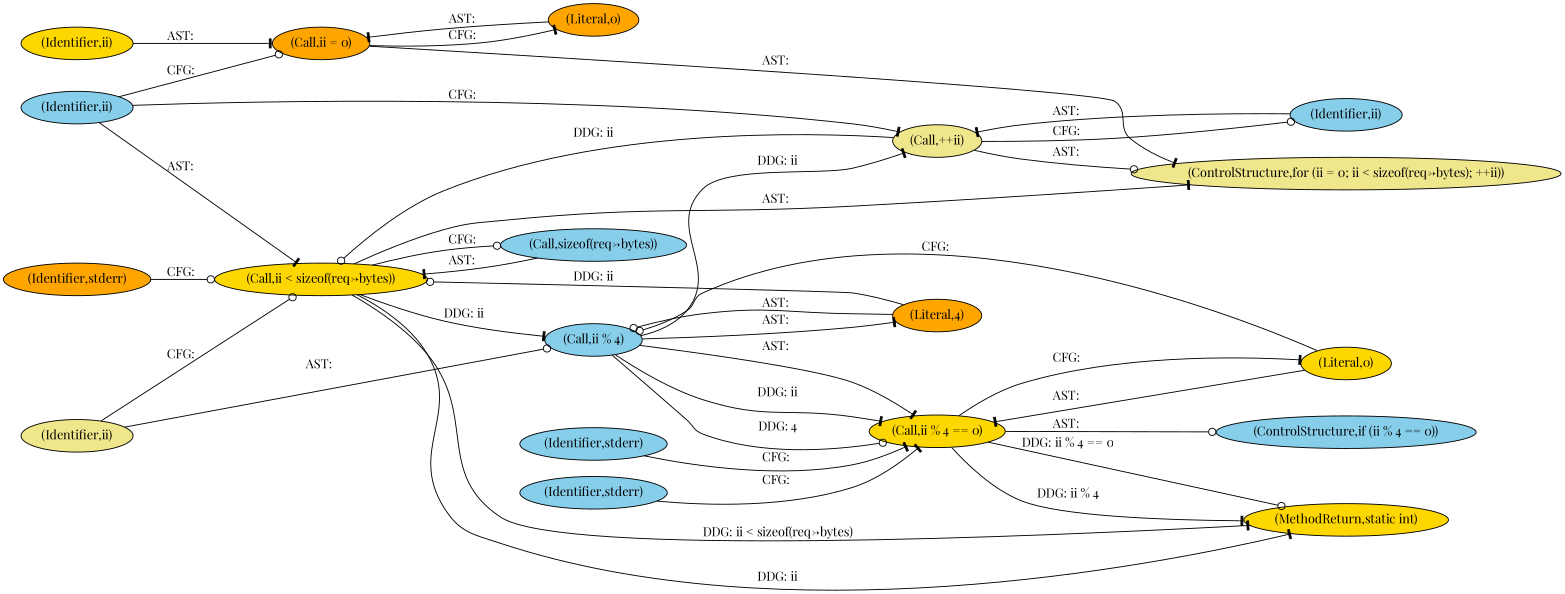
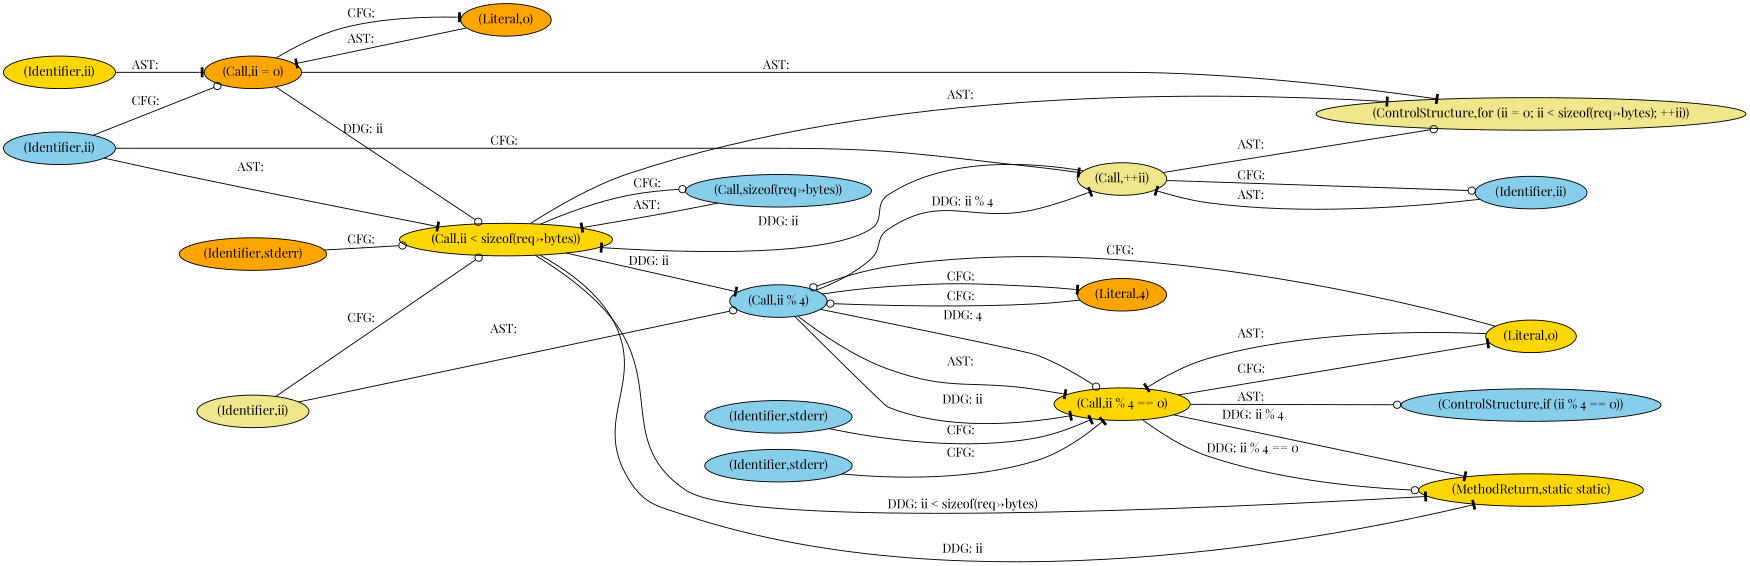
(606, 149) -> (858, 235)
(778, 161) -> (963, 202)
(669, 288) -> (380, 157)
(778, 303) -> (963, 297)
(778, 321) -> (963, 277)
(1346, 520) -> (1531, 490)
